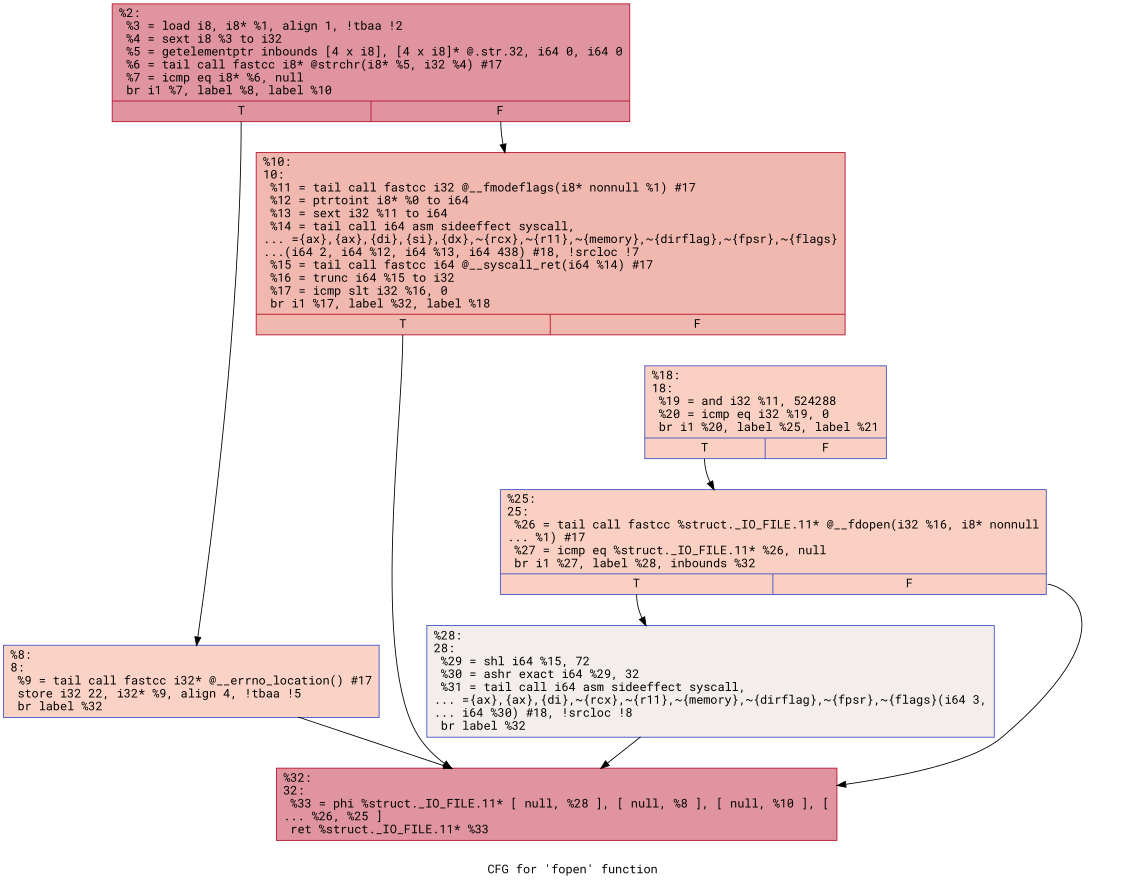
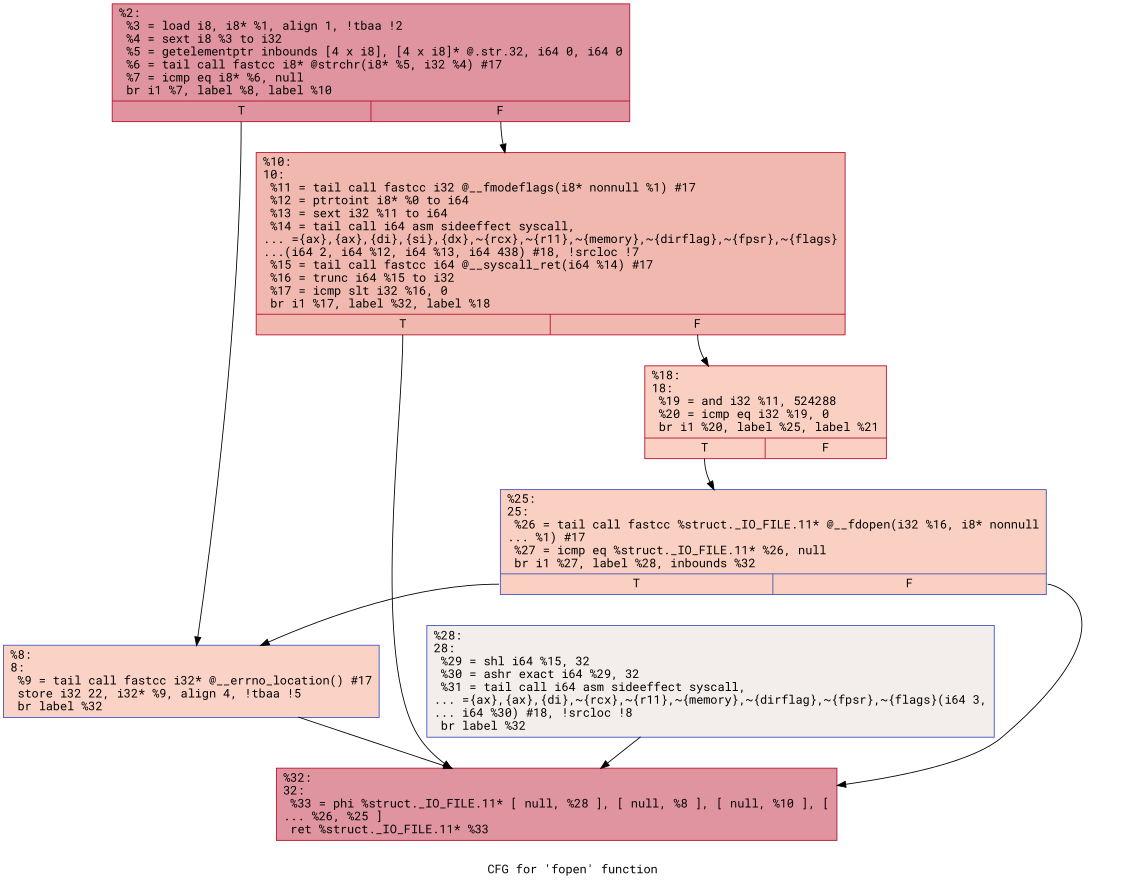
none -> (699, 347)
(766, 412) -> (766, 412)
(638, 606) -> (381, 602)
(512, 662) -> (512, 662)
